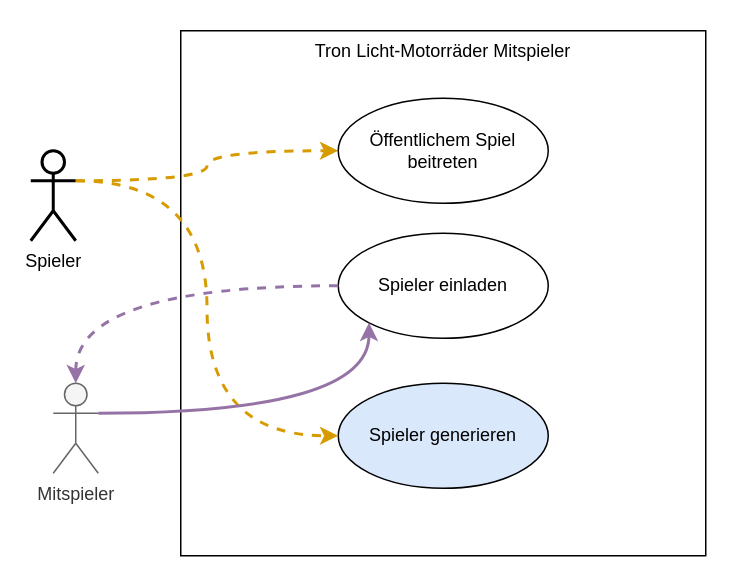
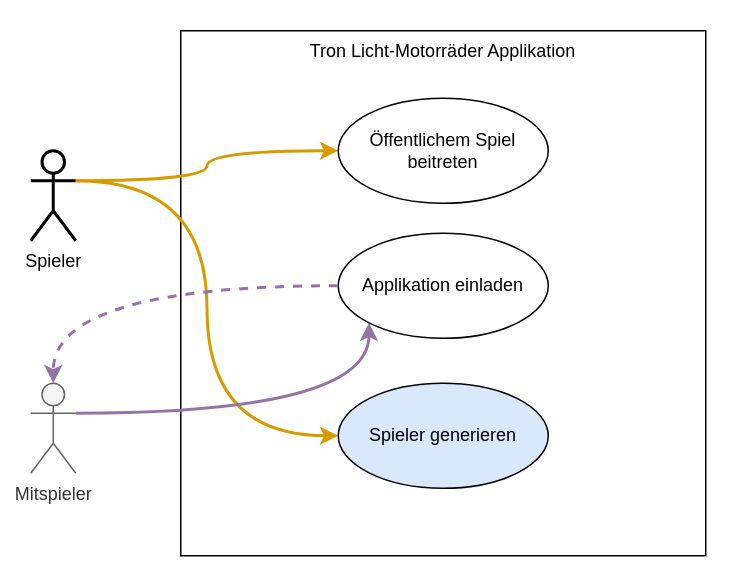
(443, 52) -> (443, 52)
(209, 162) -> (209, 162)
(443, 286) -> (443, 286)
(207, 315) -> (207, 315)
(76, 428) -> (53, 428)
